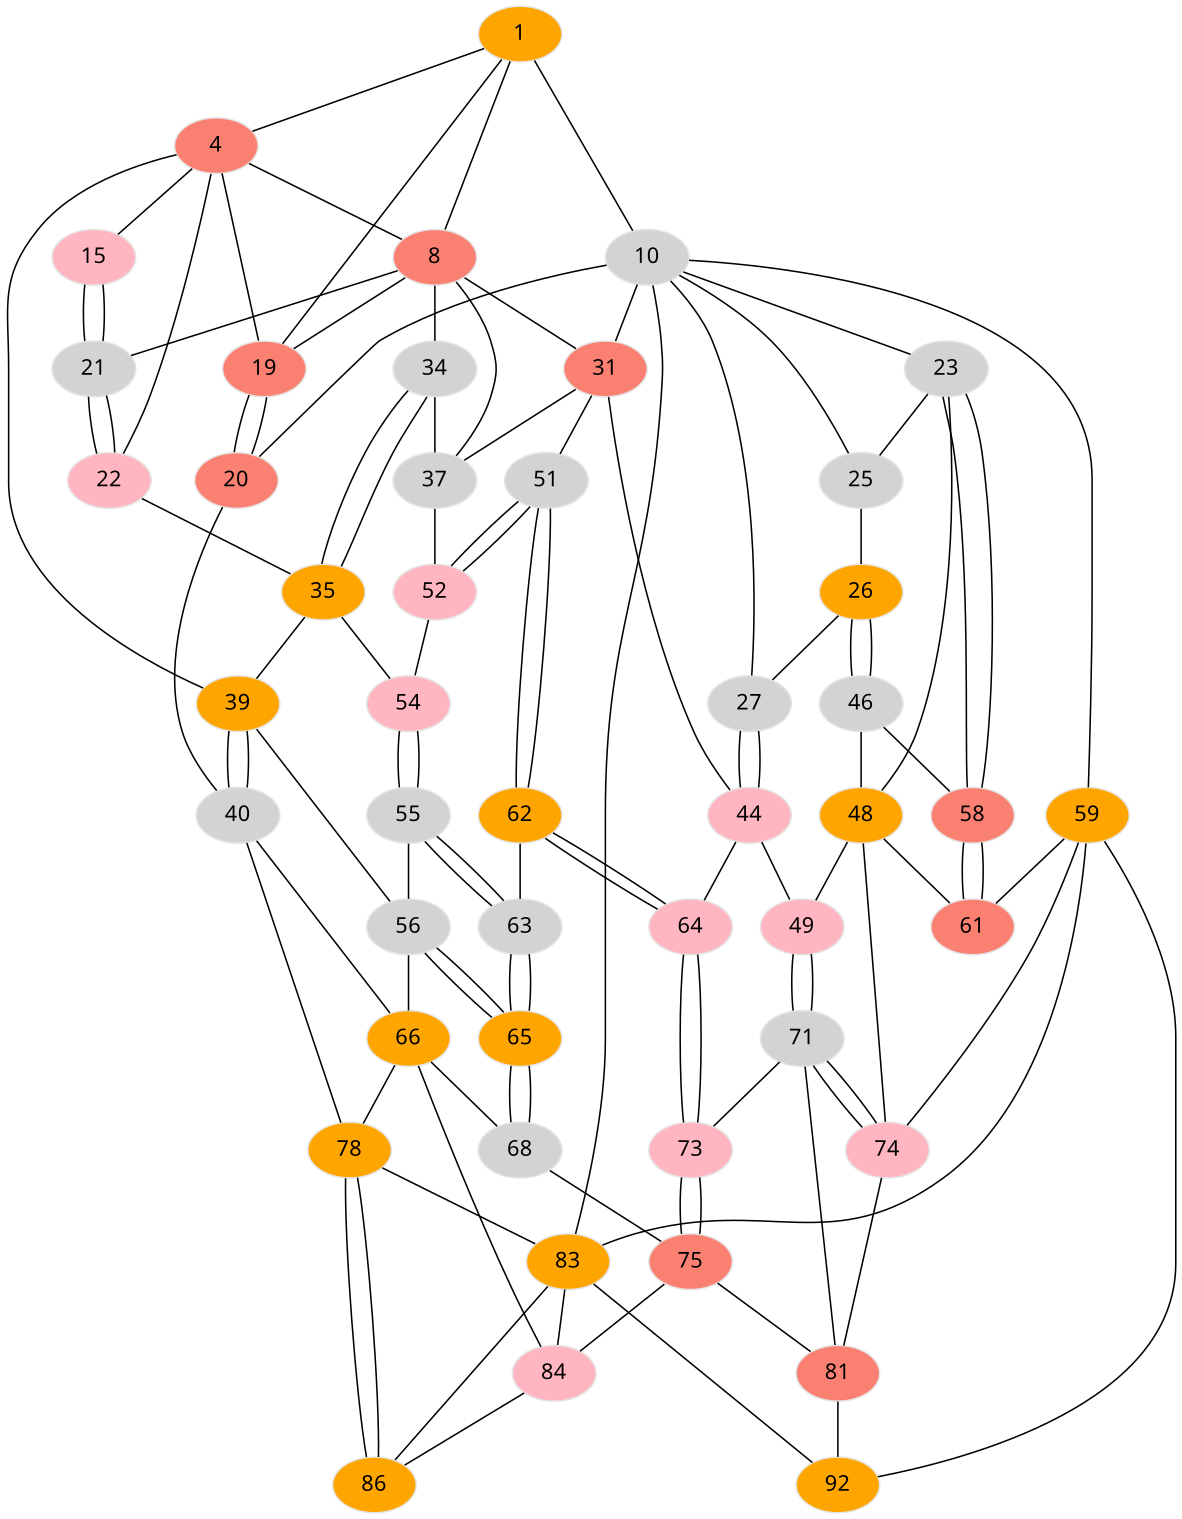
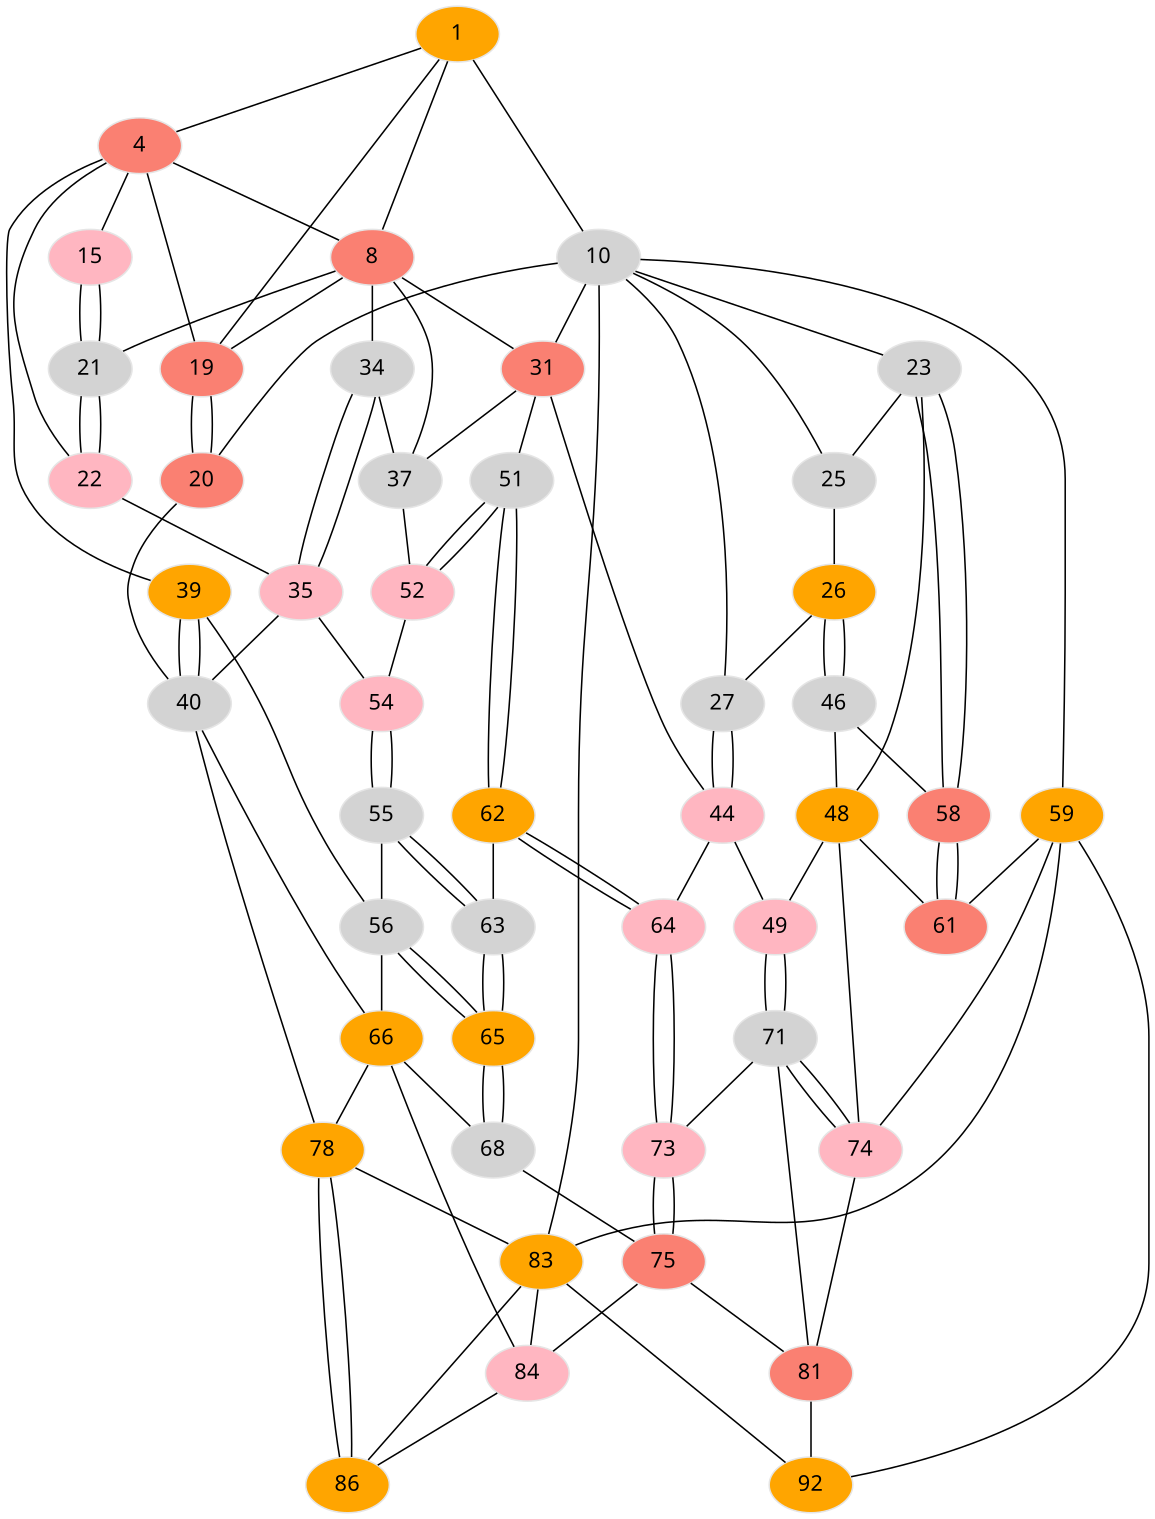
(323, 592) -> (301, 592)
(281, 648) -> (245, 648)
